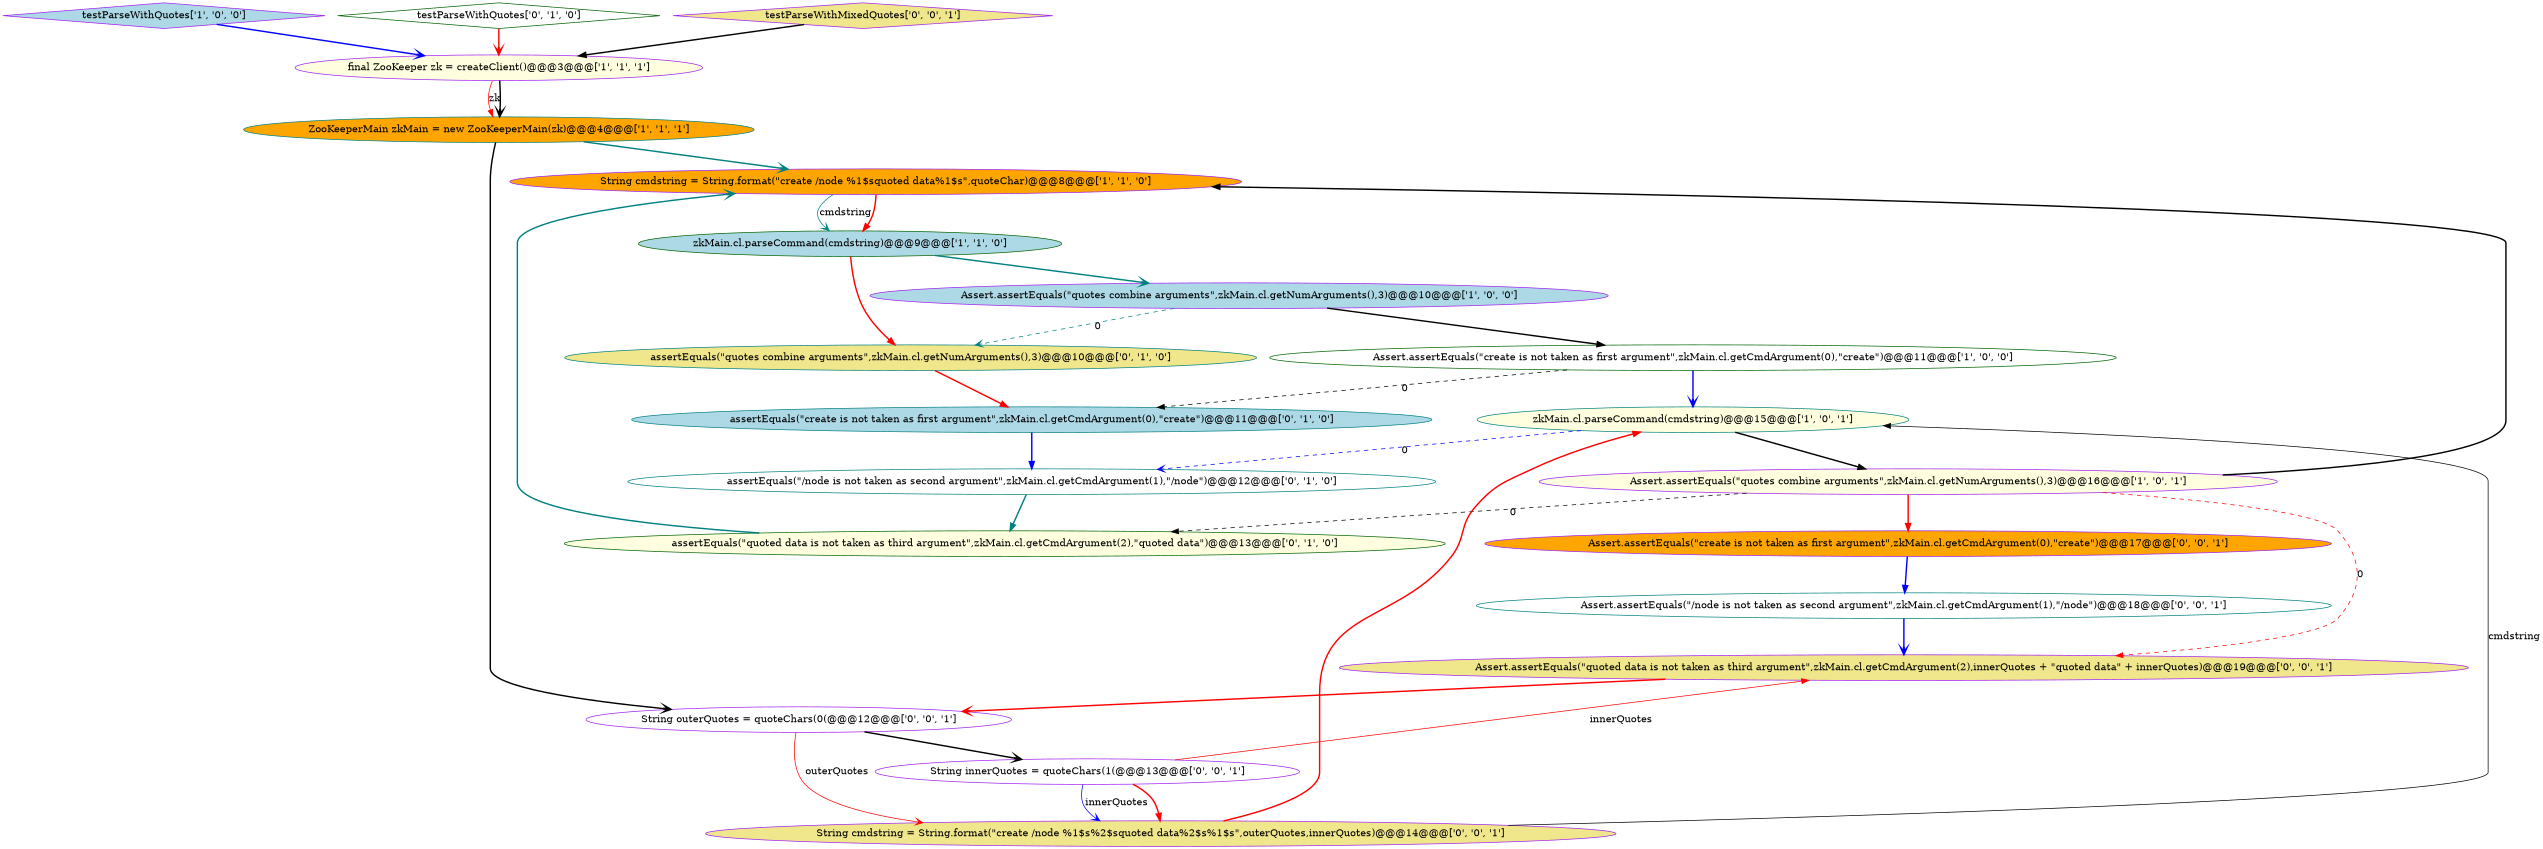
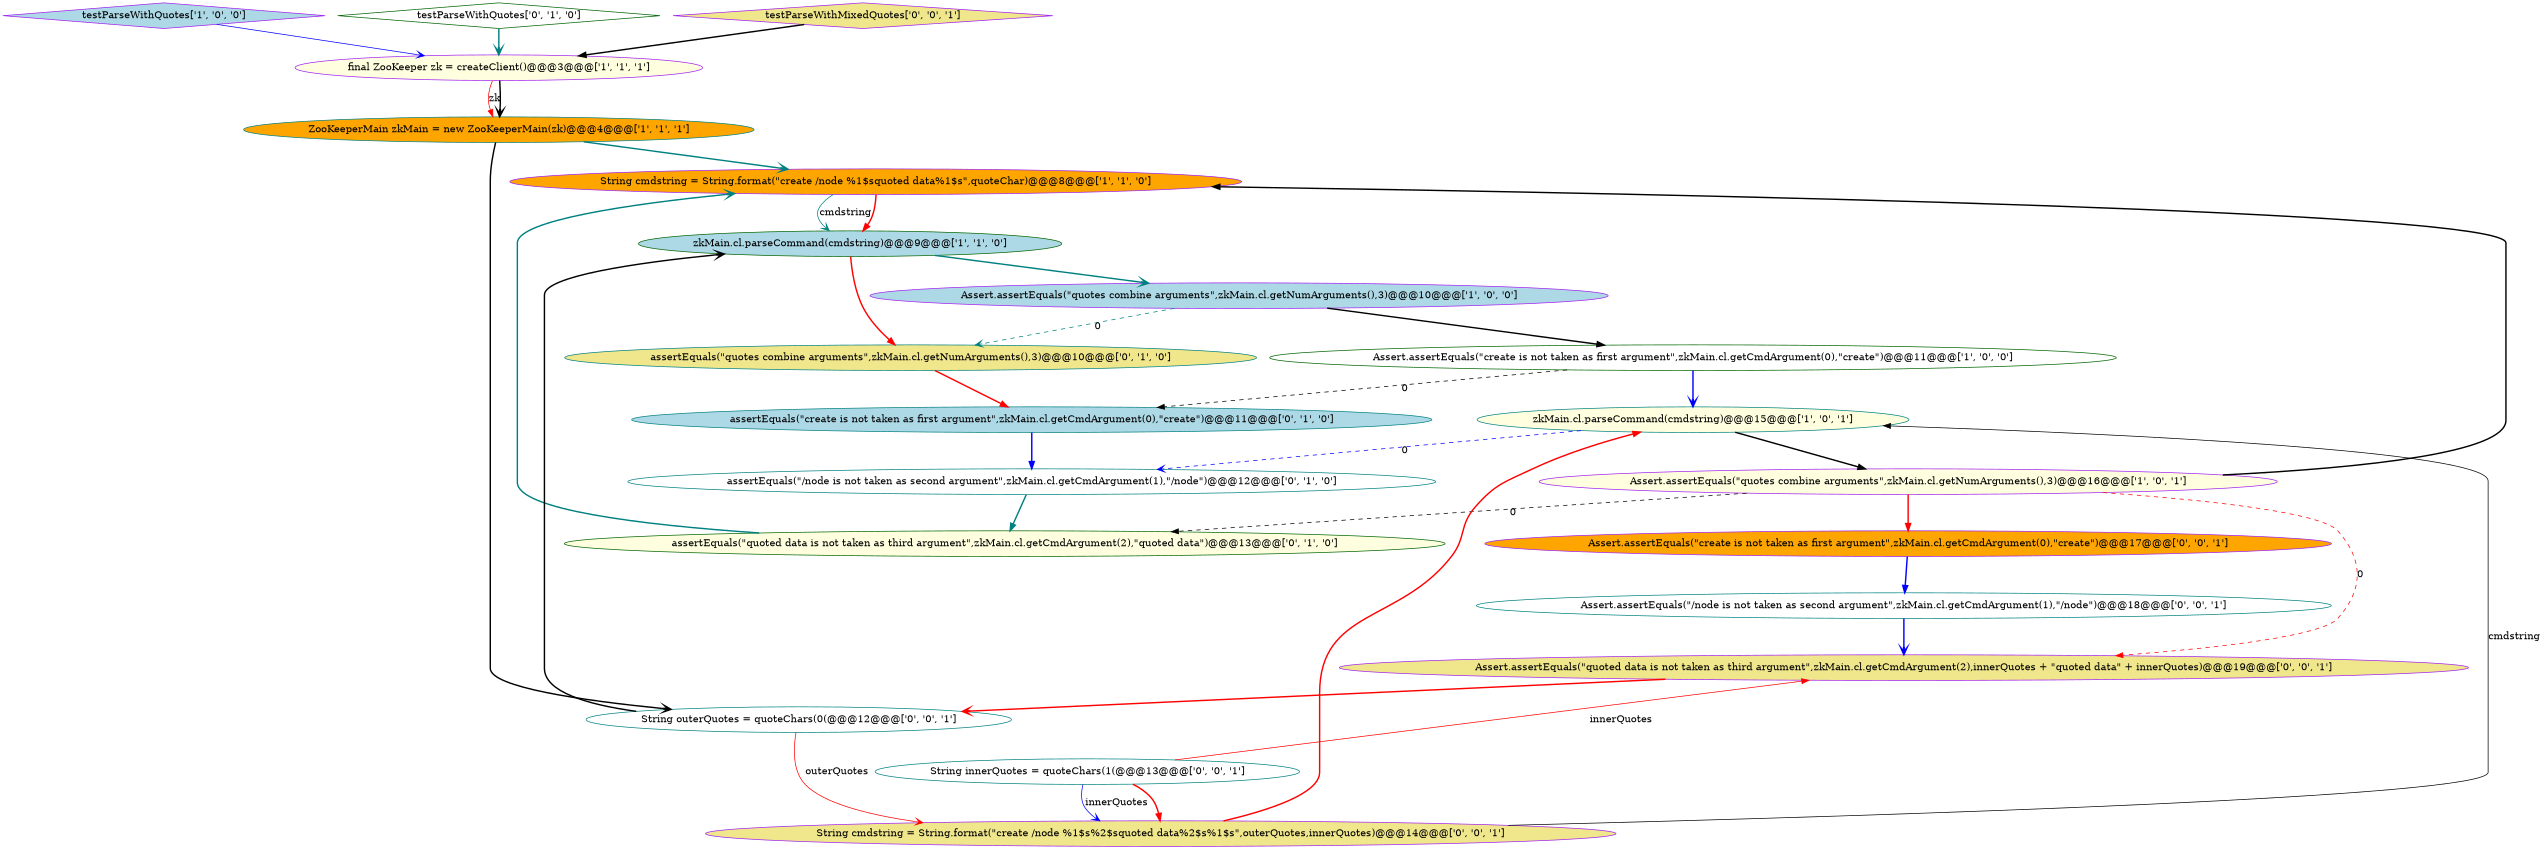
(499, 38) -> (499, 38)
(317, 40) -> (317, 40)
(799, 720) -> (799, 720)
(939, 745) -> (544, 445)
(1087, 772) -> (1087, 772)
